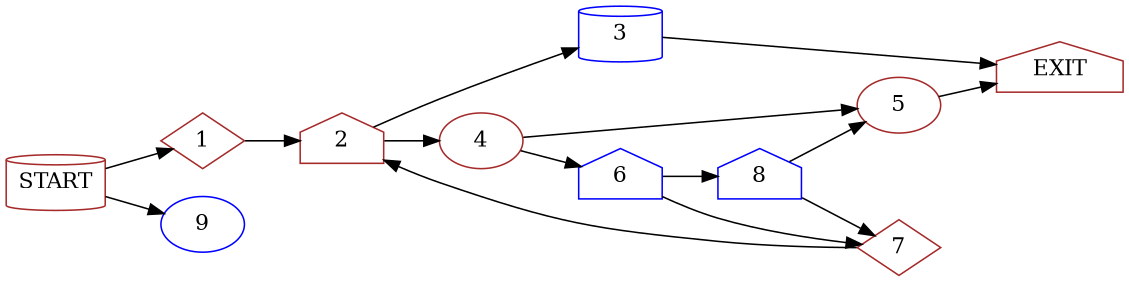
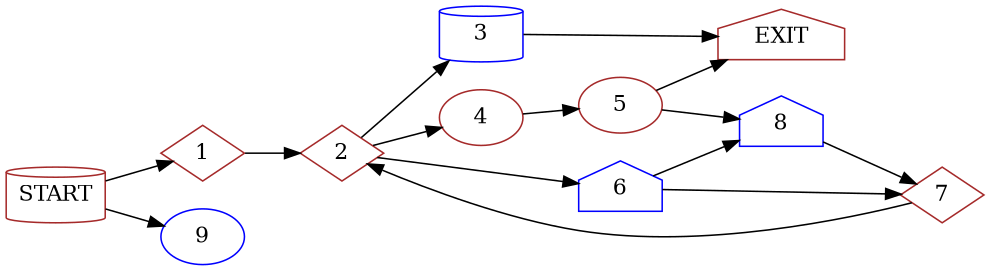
(342, 141) -> (342, 153)
(820, 146) -> (693, 114)
(543, 157) -> (470, 170)
